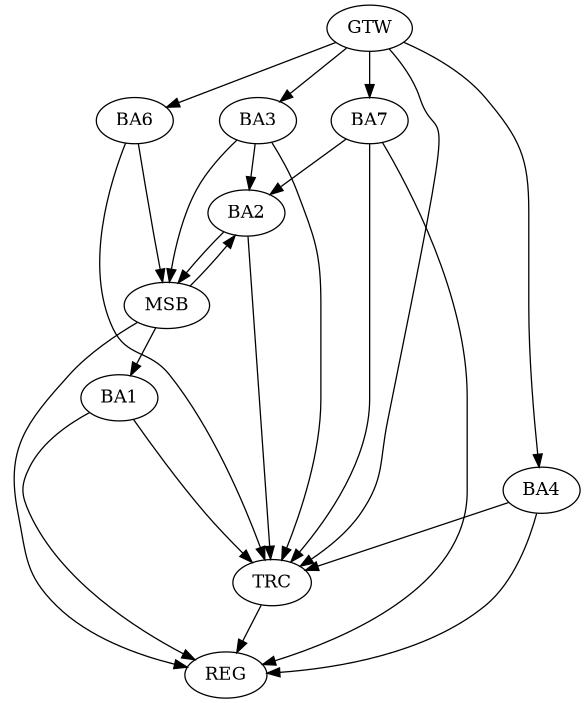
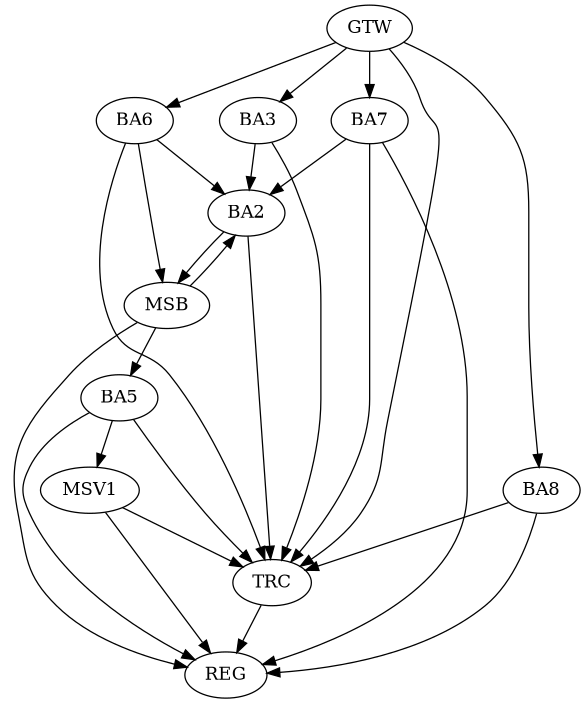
none -> (186, 163)
(192, 198) -> none
(119, 398) -> (119, 398)
none -> (90, 490)
(542, 490) -> (542, 490)
